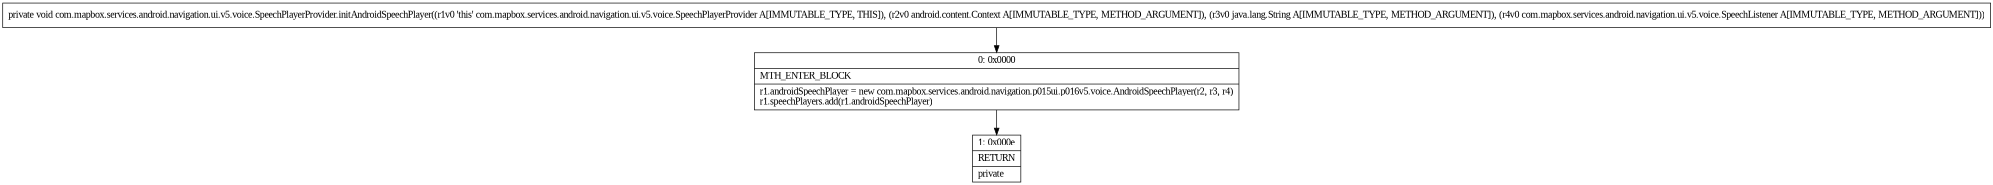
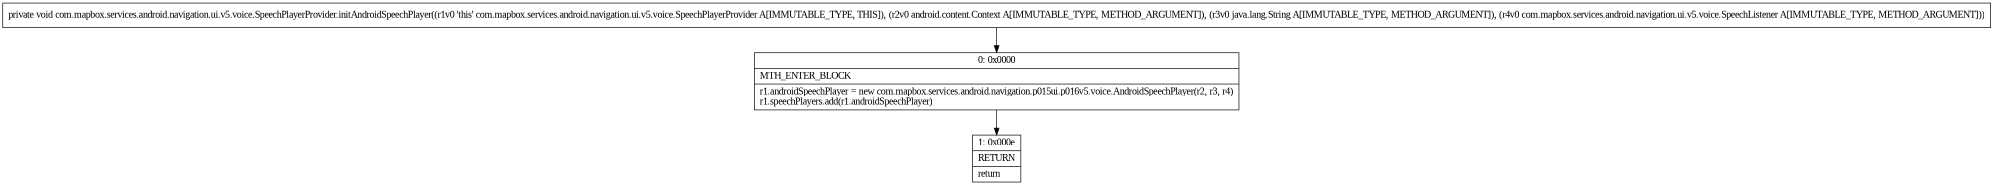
(991, 174) -> (989, 174)
